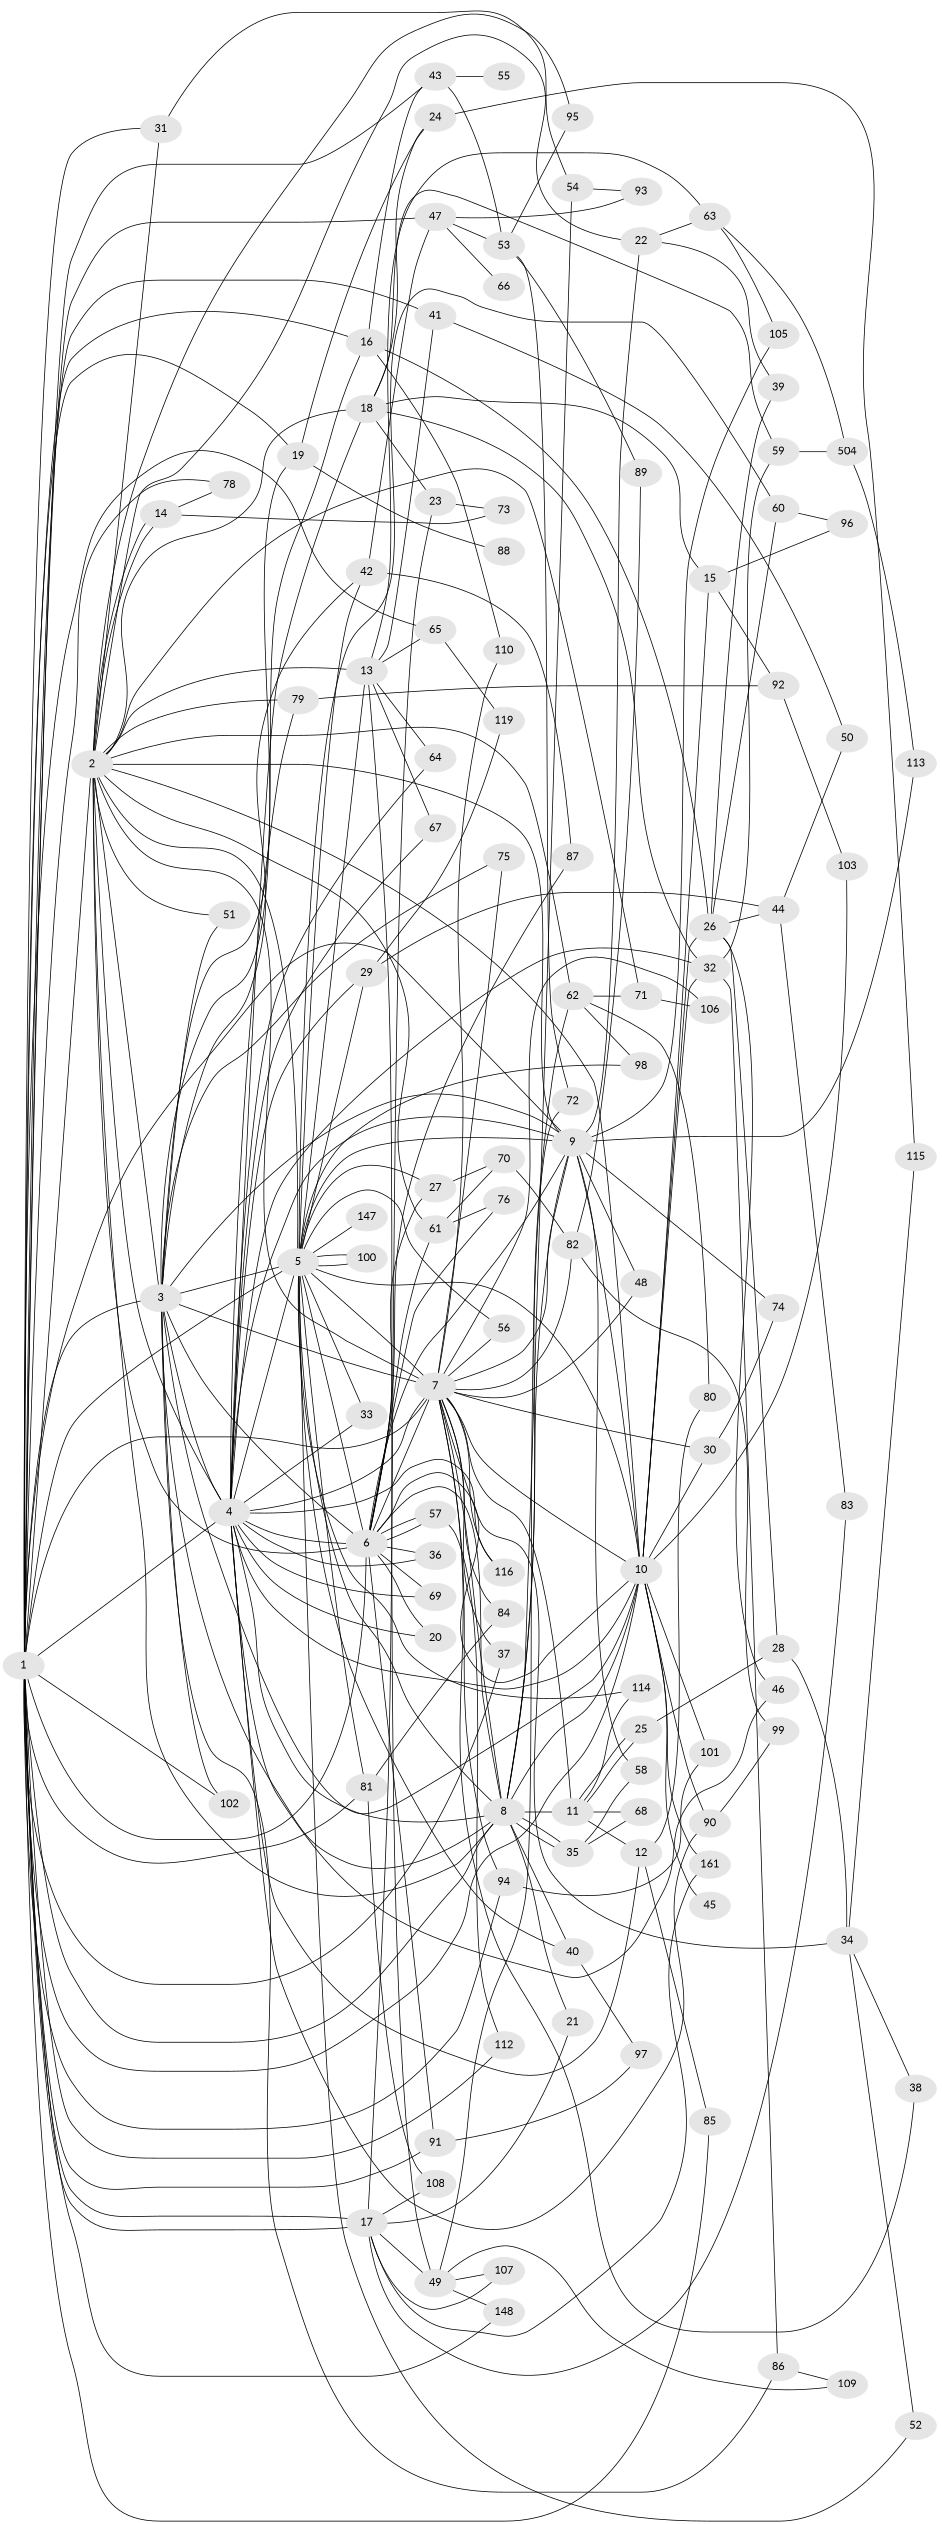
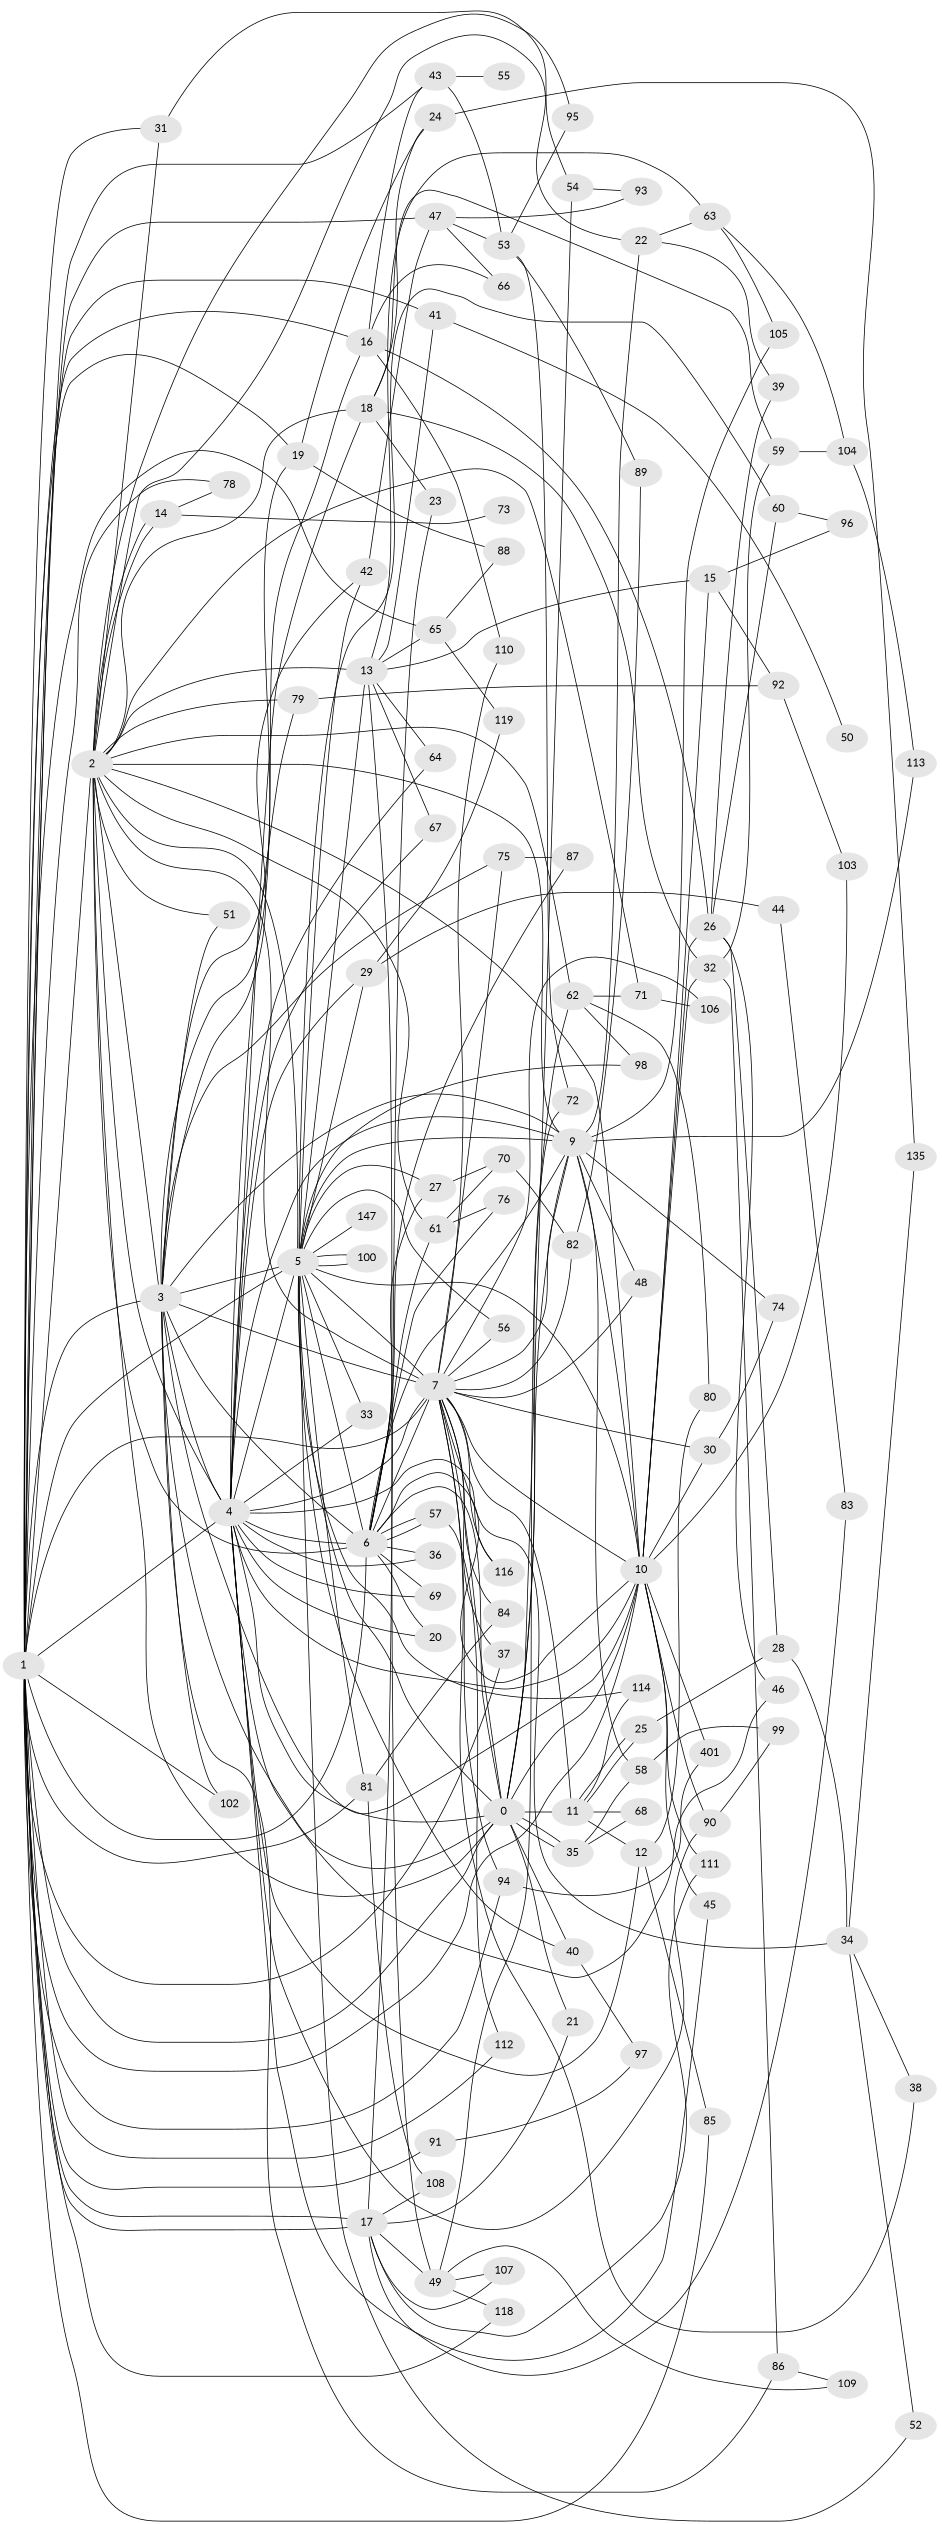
none -> (409, 274)
(592, 409) -> (533, 611)
(847, 452) -> (847, 452)
(470, 506) -> none
none -> (470, 591)
(539, 661) -> (539, 857)
(813, 824) -> none
(744, 919) -> none
(338, 1115) -> (333, 2261)
(158, 1119) -> none
(916, 1157) -> (916, 1157)
(734, 1386) -> (696, 1731)
(710, 1753) -> (710, 1753)
(504, 1812) -> (504, 1812)
(401, 1843) -> none
(710, 1865) -> (710, 1865)
(504, 2312) -> (504, 2312)
